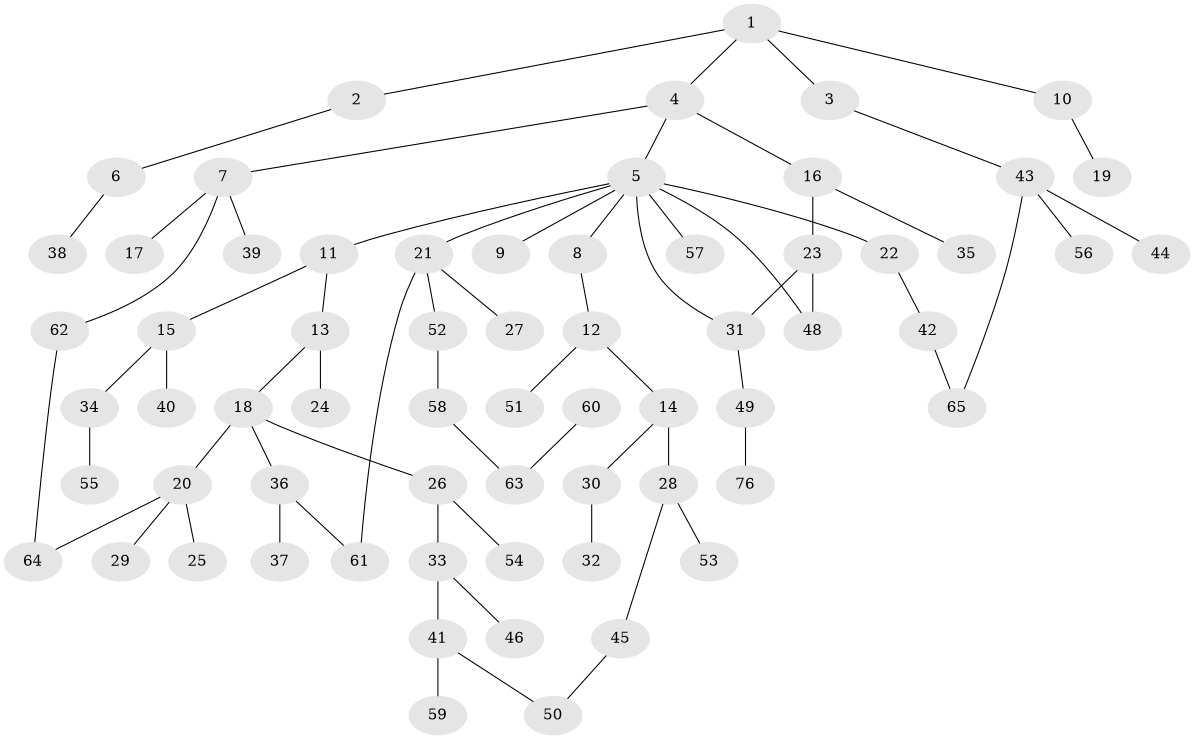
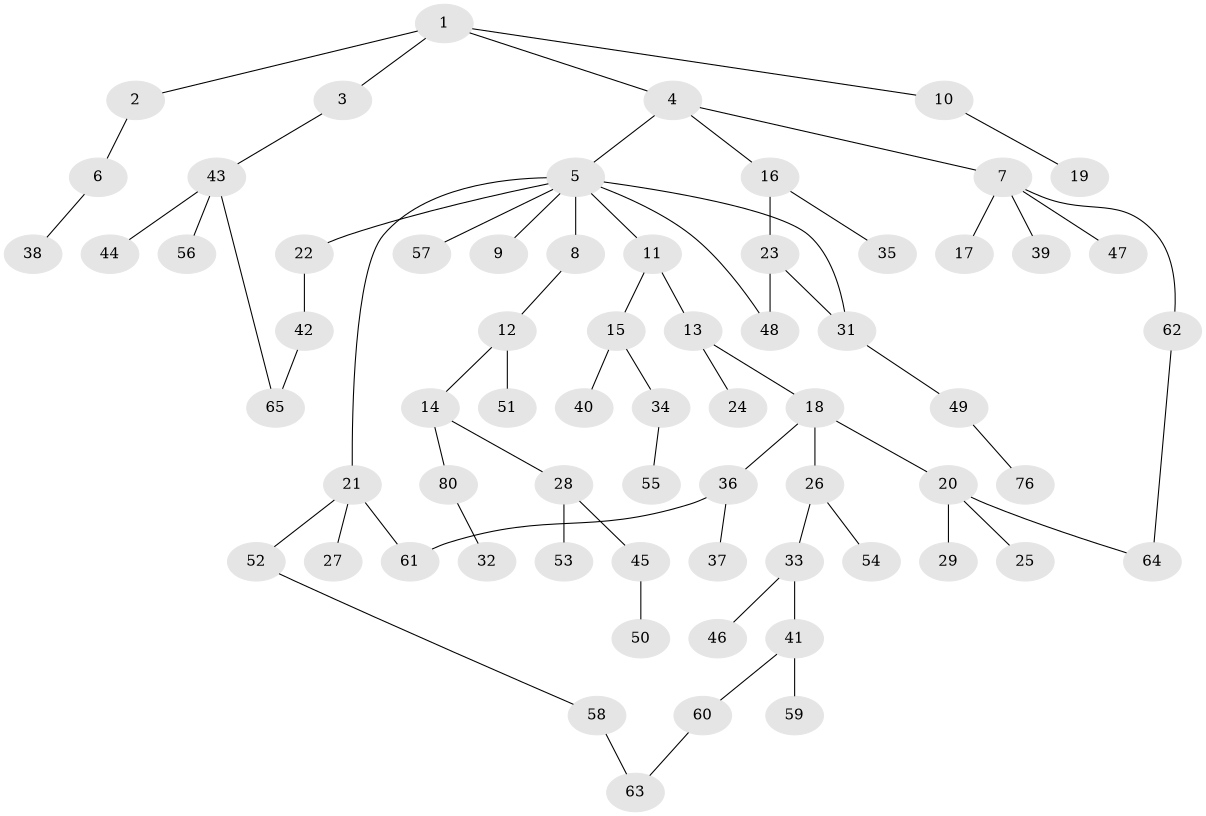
none -> (1118, 254)
(592, 485) -> (449, 485)
(496, 677) -> (749, 677)
